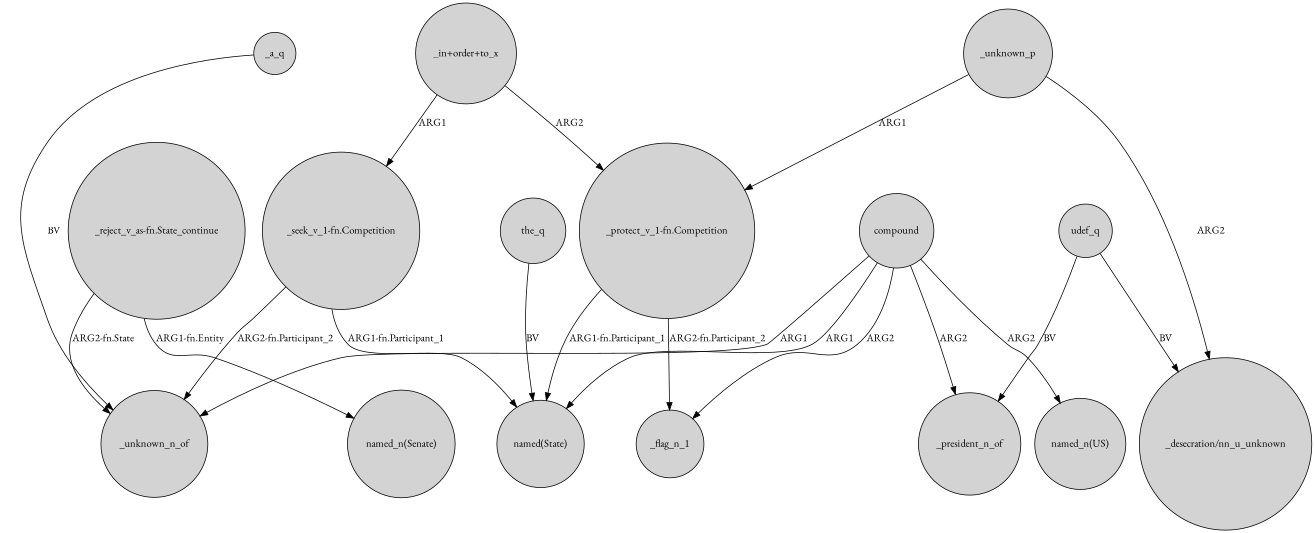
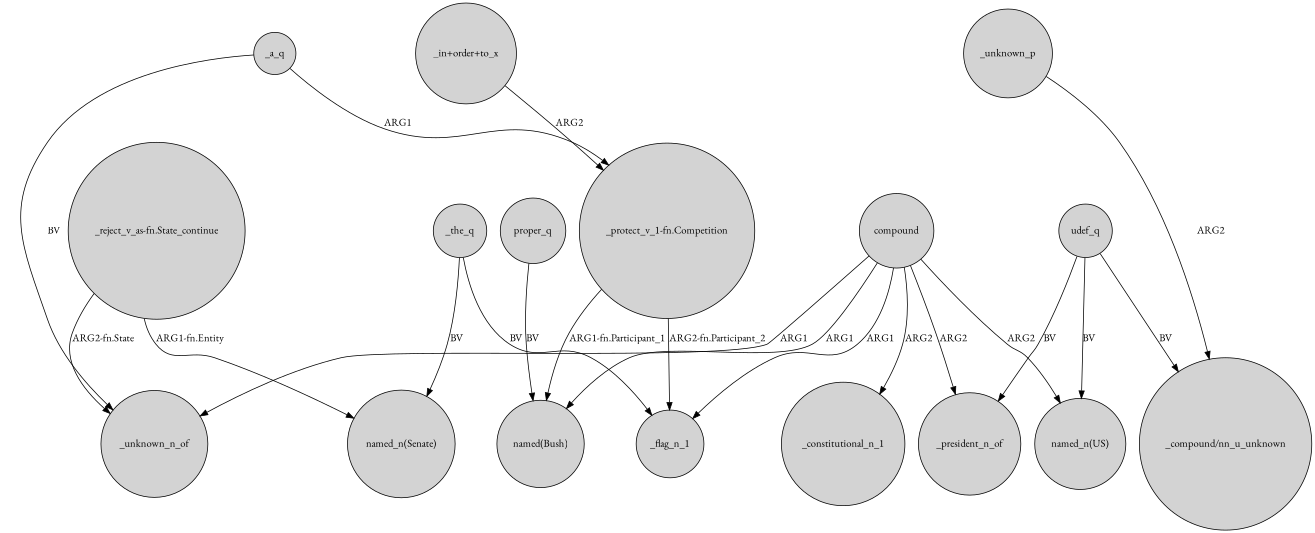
(860, 130) -> (440, 137)
(341, 231) -> none
none -> (460, 231)
(533, 231) -> (533, 231)
none -> (1083, 324)
(880, 339) -> (880, 339)
(541, 444) -> (541, 444)
none -> (843, 444)
(1226, 444) -> (1226, 444)
